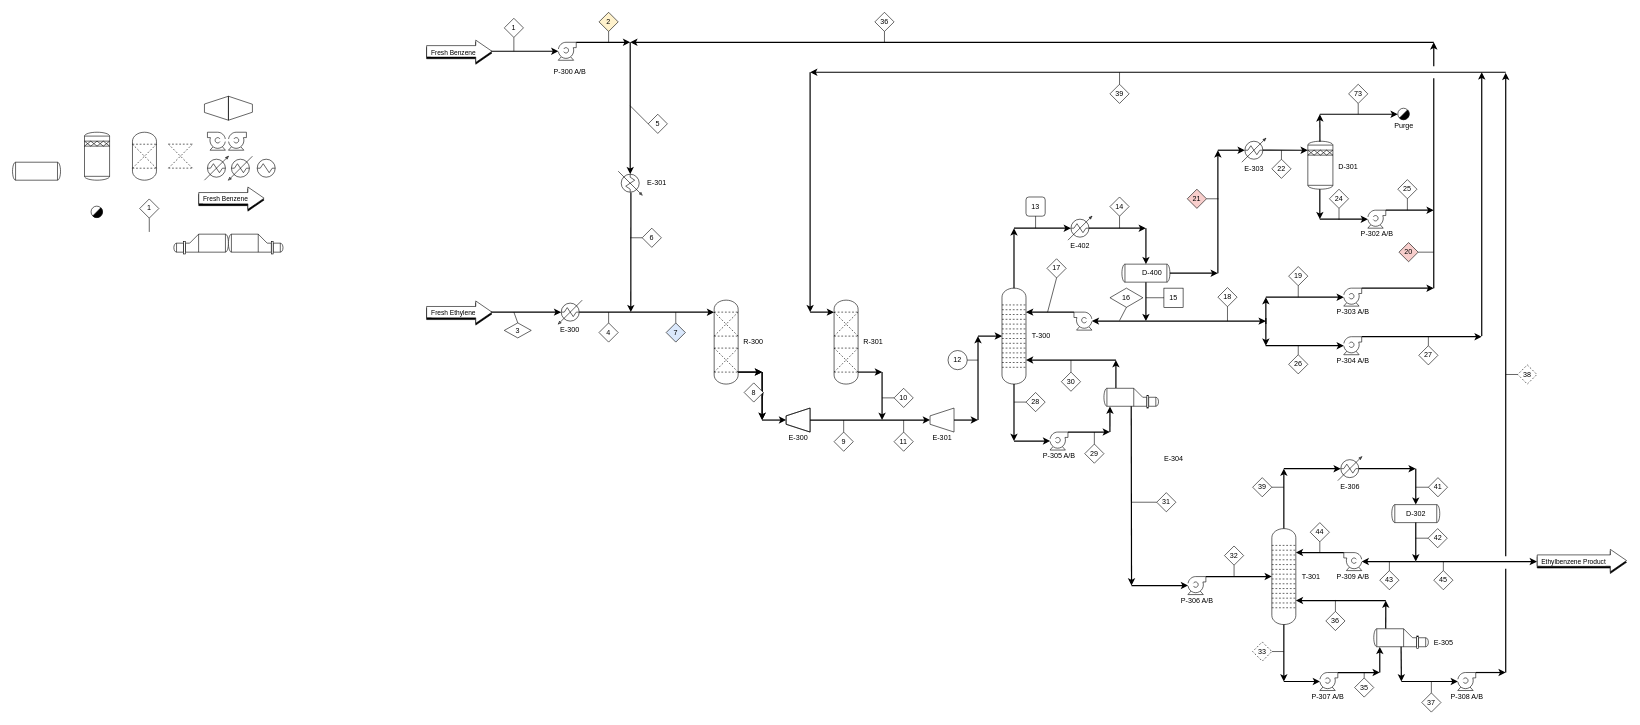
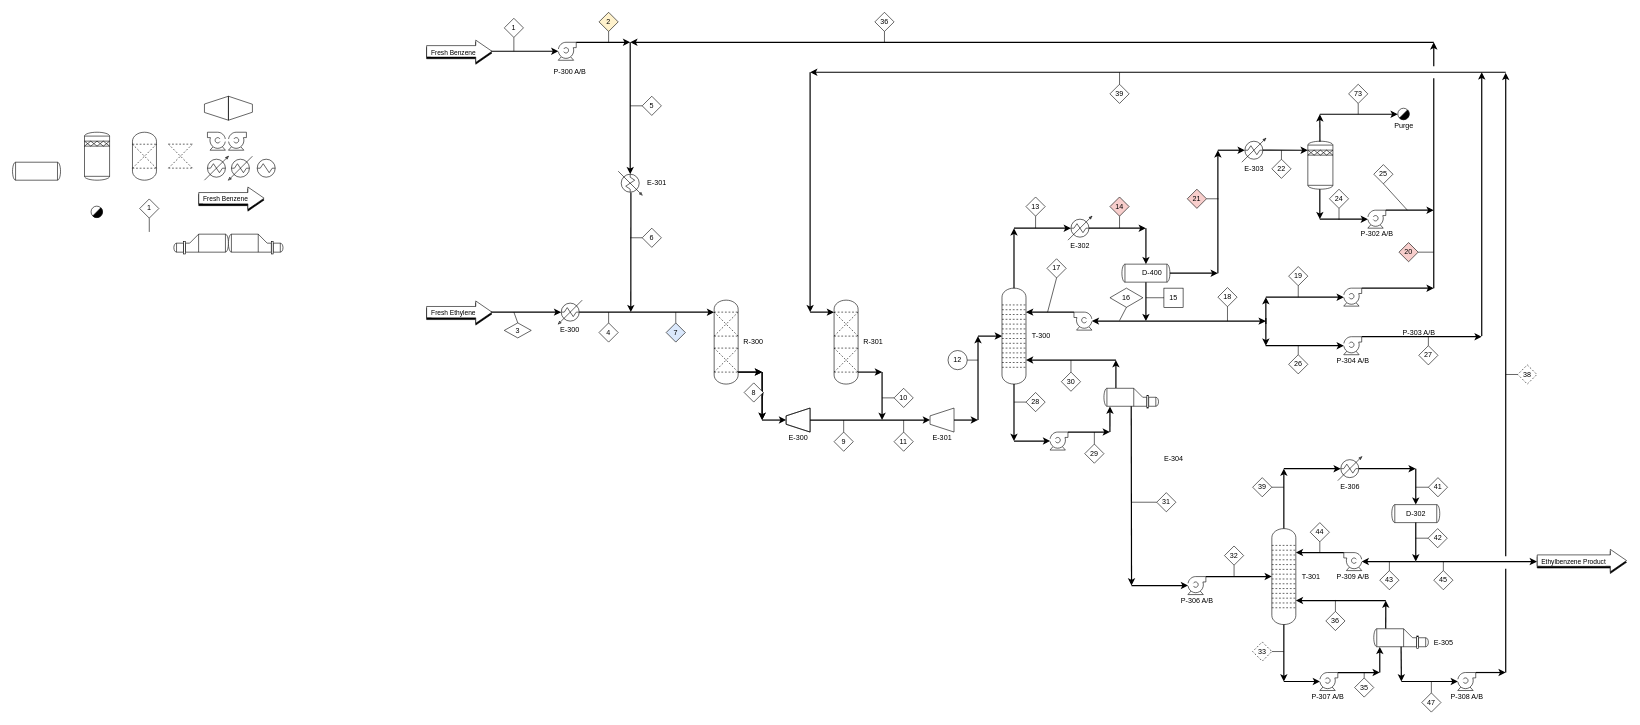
(658, 124) -> (652, 106)
(1348, 167) -> none
(1408, 189) -> (1384, 174)
(1036, 207) -> (1036, 207)
(1120, 207) -> (1120, 207)
(1081, 246) -> (1081, 246)
(1353, 312) -> (1419, 333)
(1059, 456) -> none
(1432, 703) -> (1432, 703)
